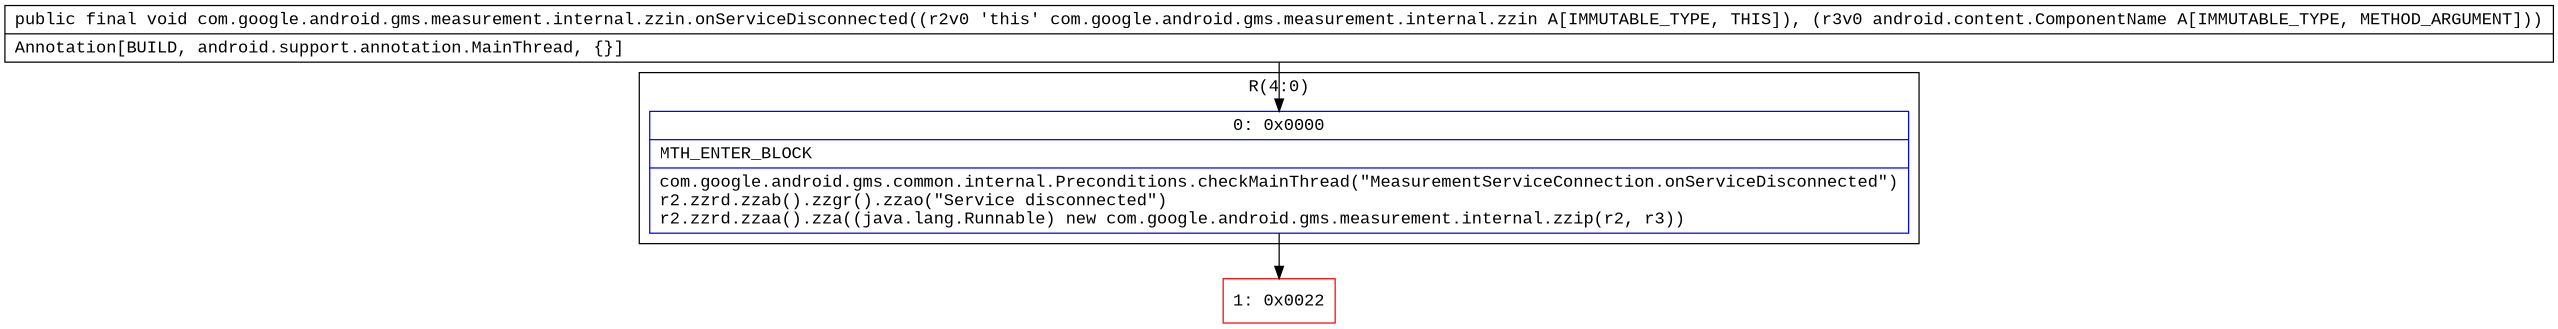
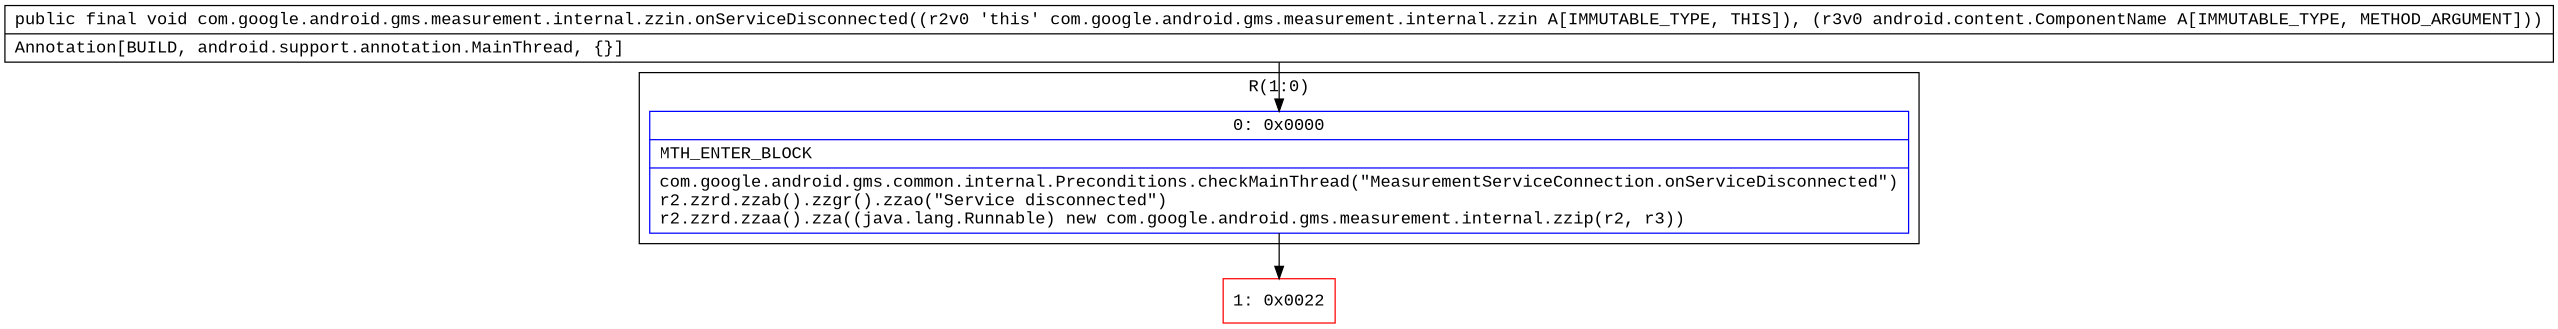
(1279, 87) -> (1279, 87)
